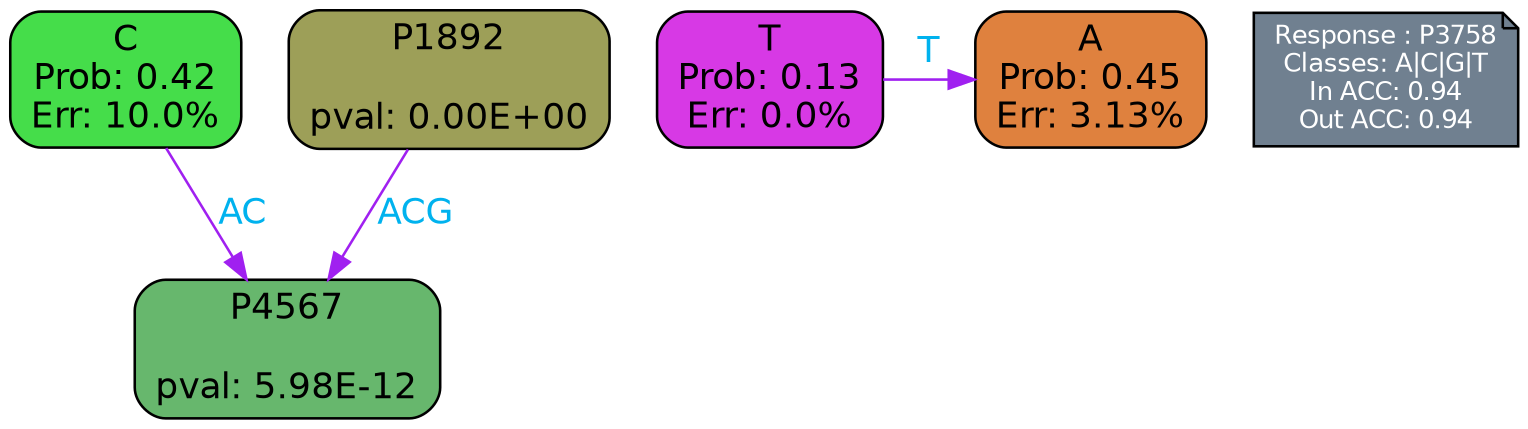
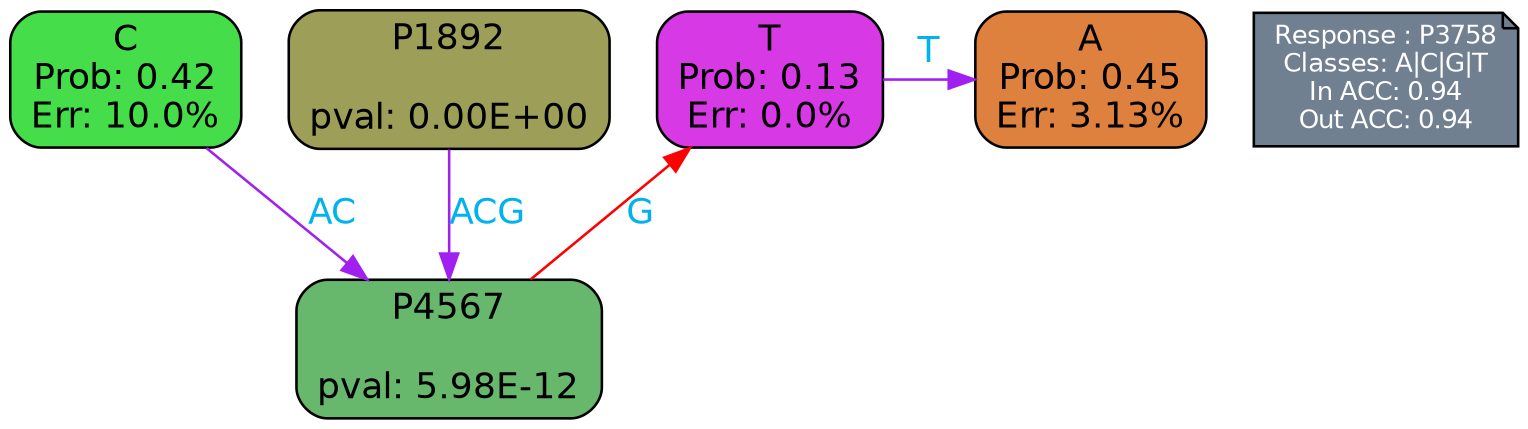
none -> (600, 222)
